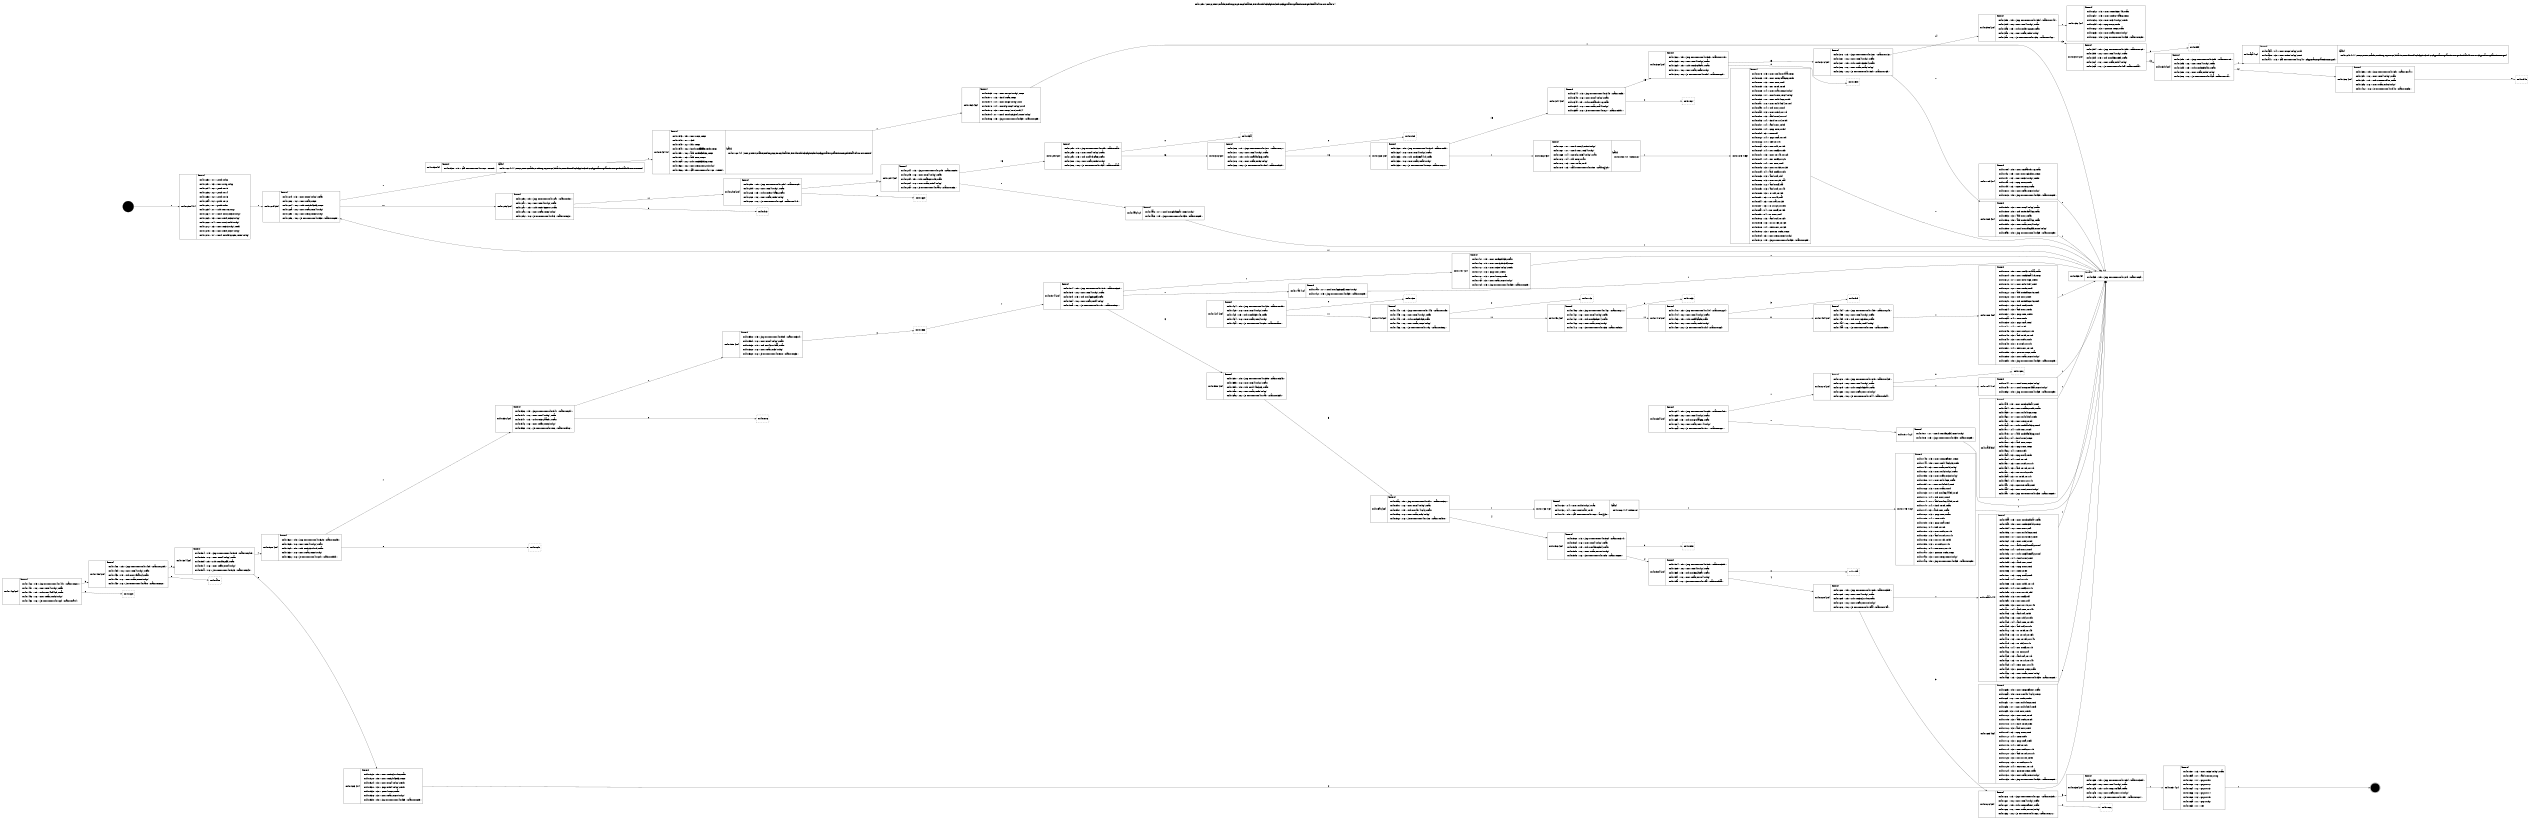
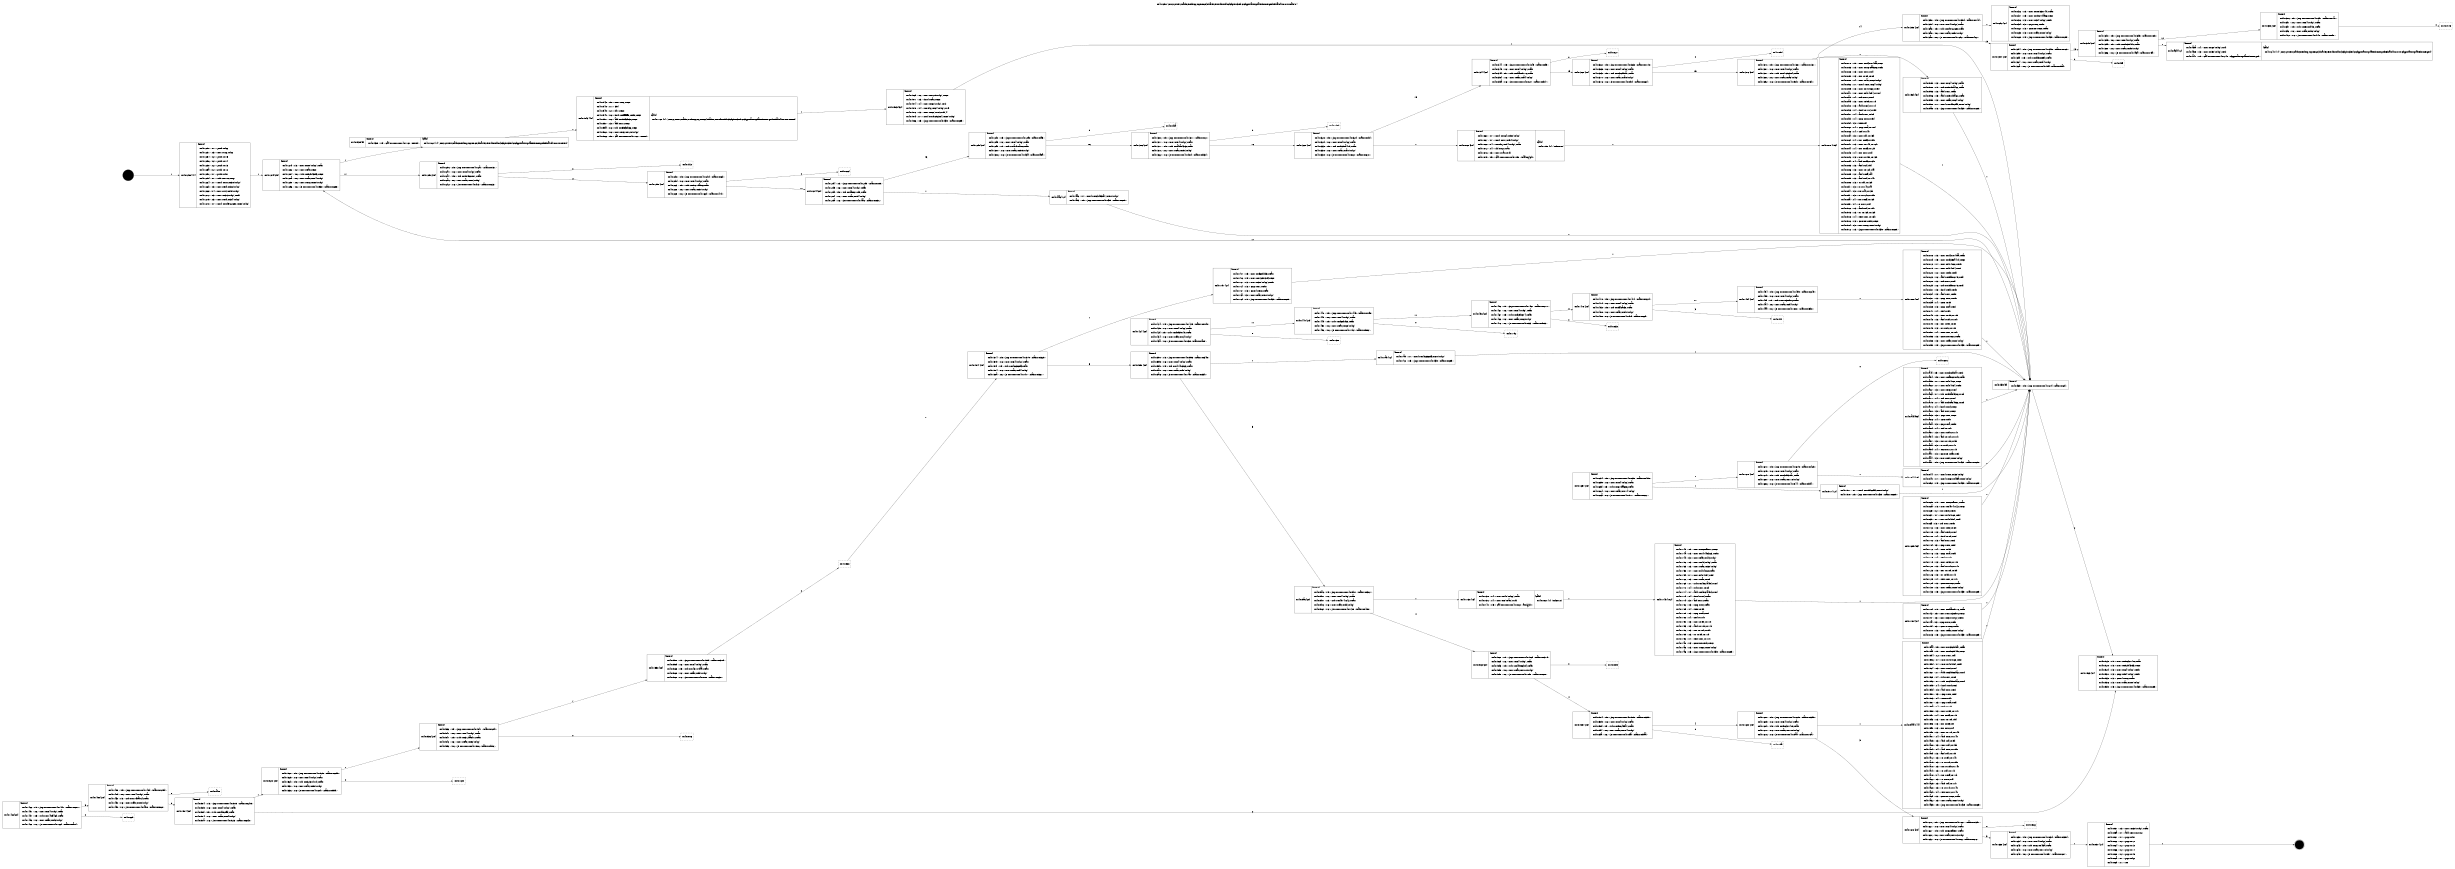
(1205, 293) -> (1293, 362)
(1494, 787) -> (2072, 522)
